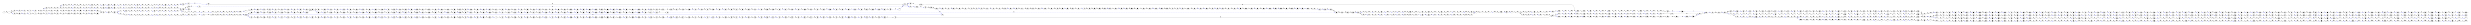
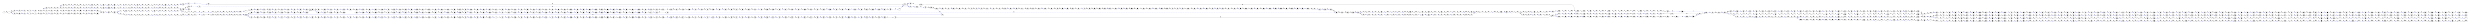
(350, 13) -> none
